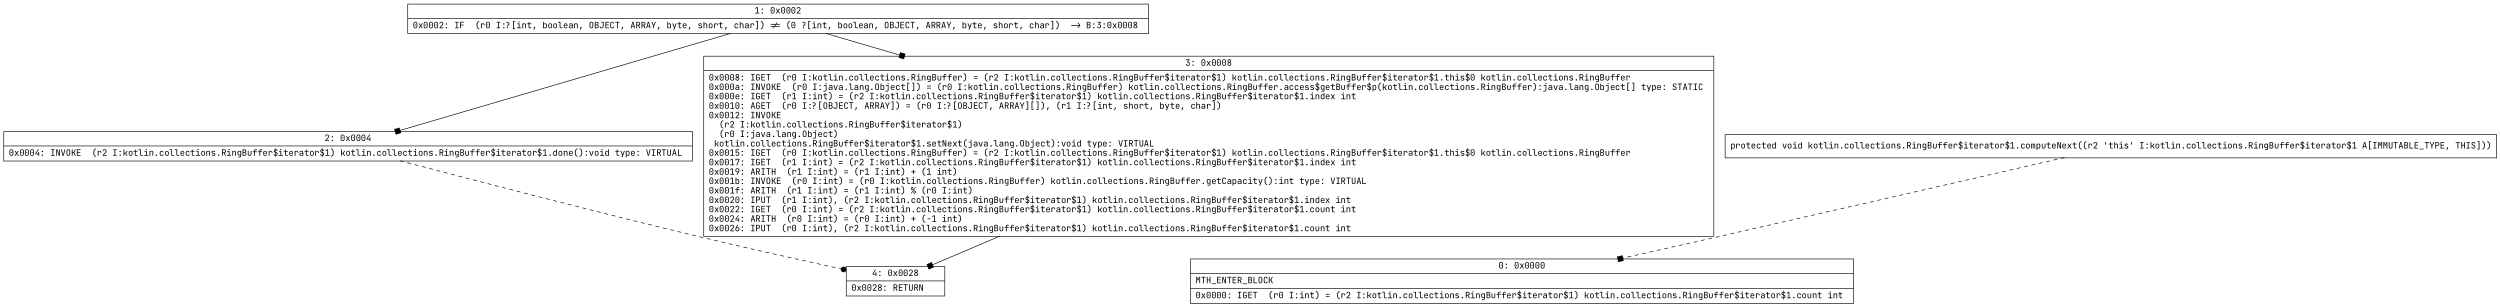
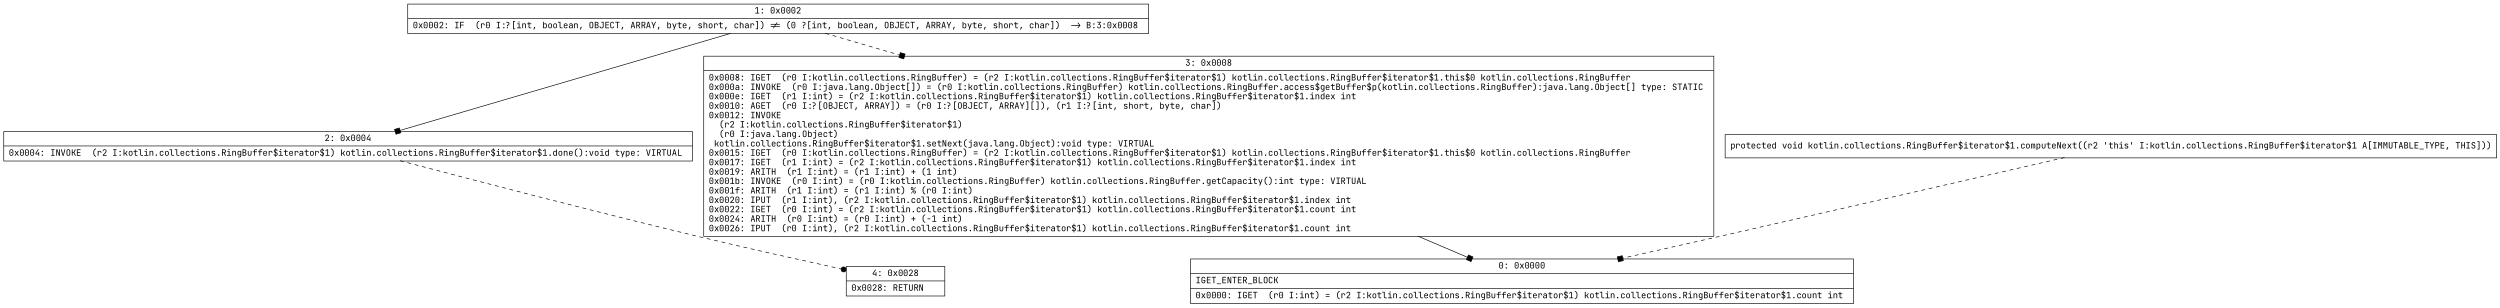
(862, 44) -> (862, 44)
(967, 250) -> (1442, 246)
(1235, 281) -> (1237, 281)
